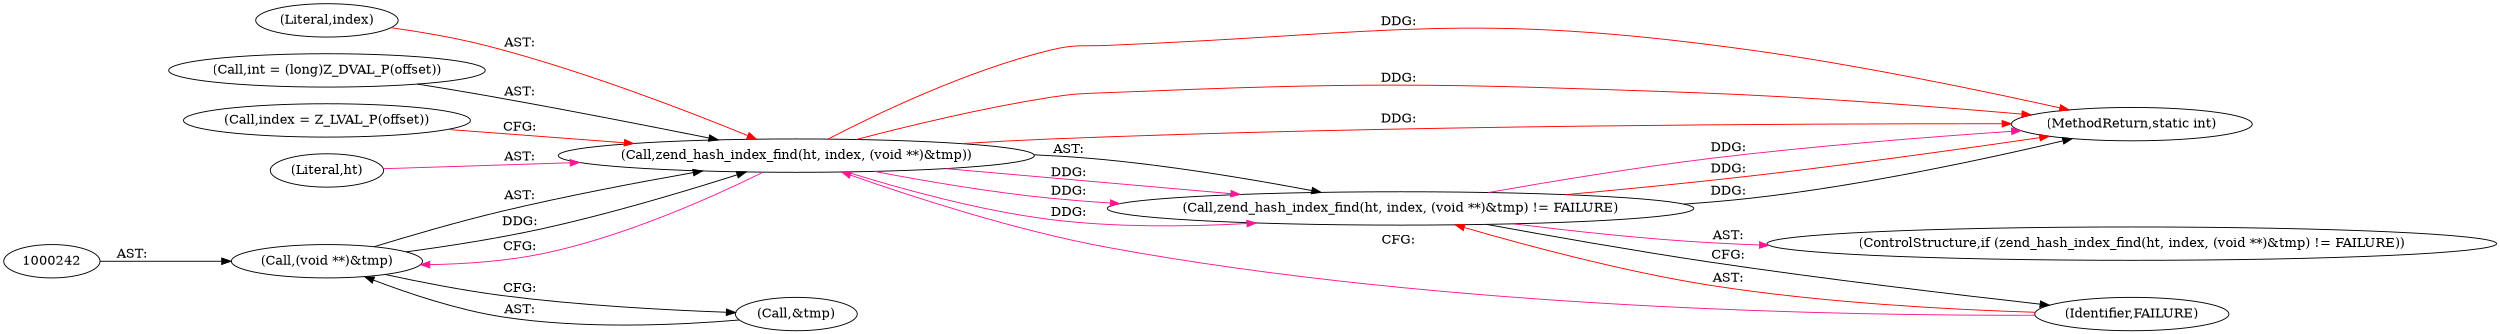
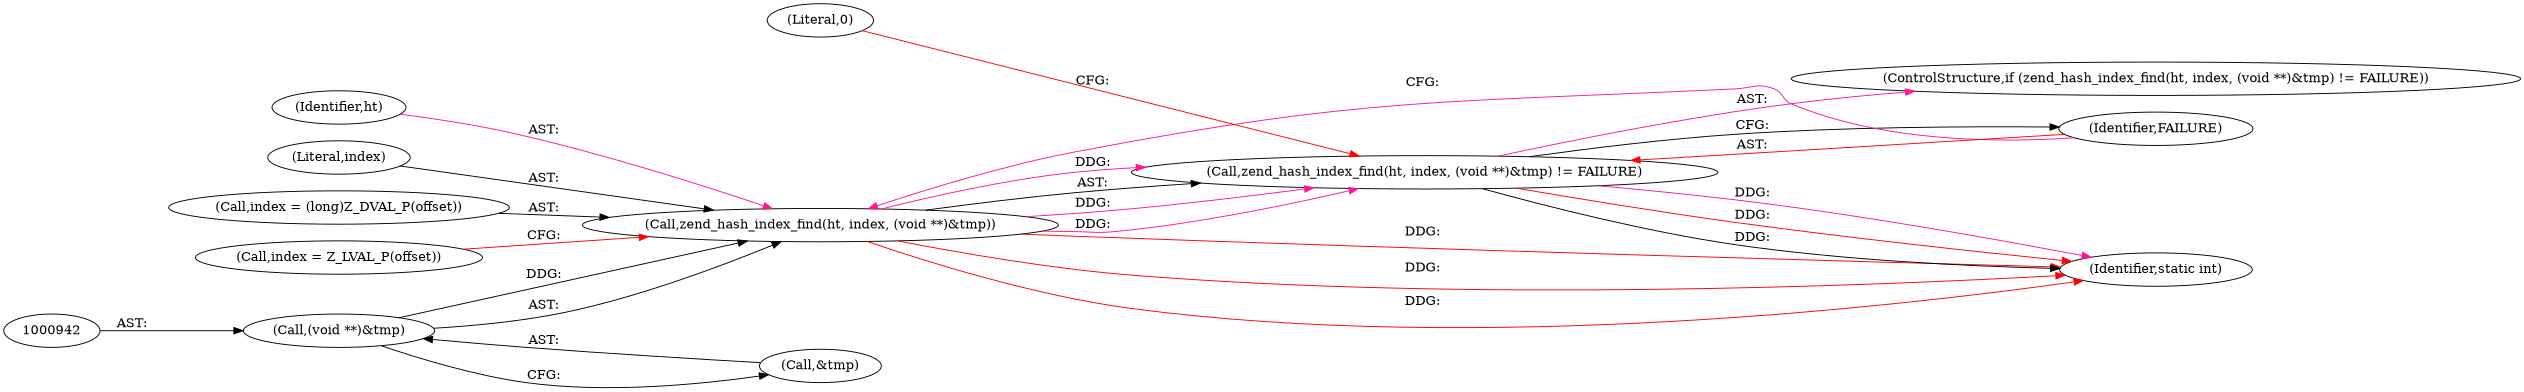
none -> (820, 20)
(327, 70) -> (339, 208)
(572, 71) -> (552, 187)
(2132, 124) -> (2156, 270)
(327, 170) -> (339, 107)
(602, 238) -> none
(52, 261) -> (52, 331)
